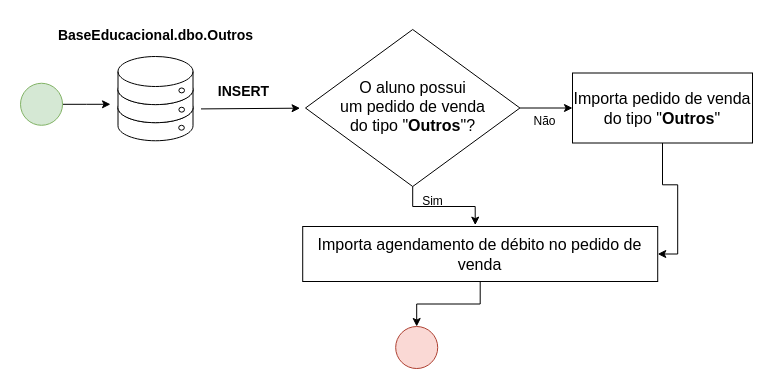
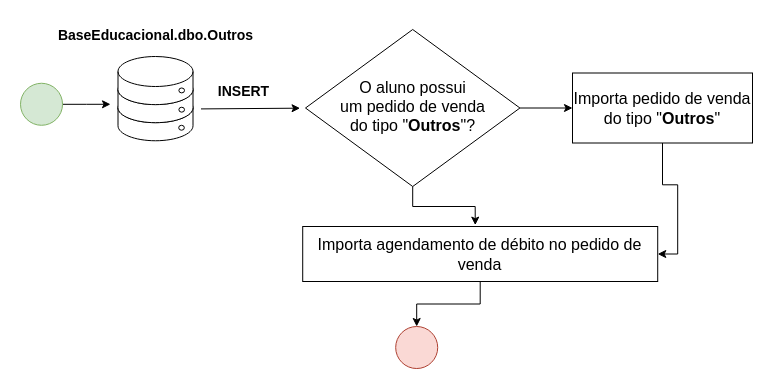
(545, 122) -> none
(433, 202) -> none
